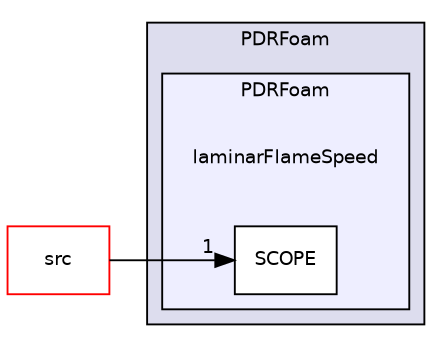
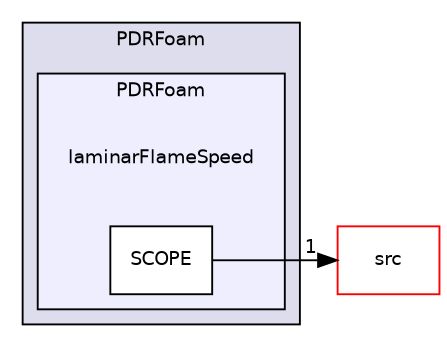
(175, 260) -> (265, 260)
